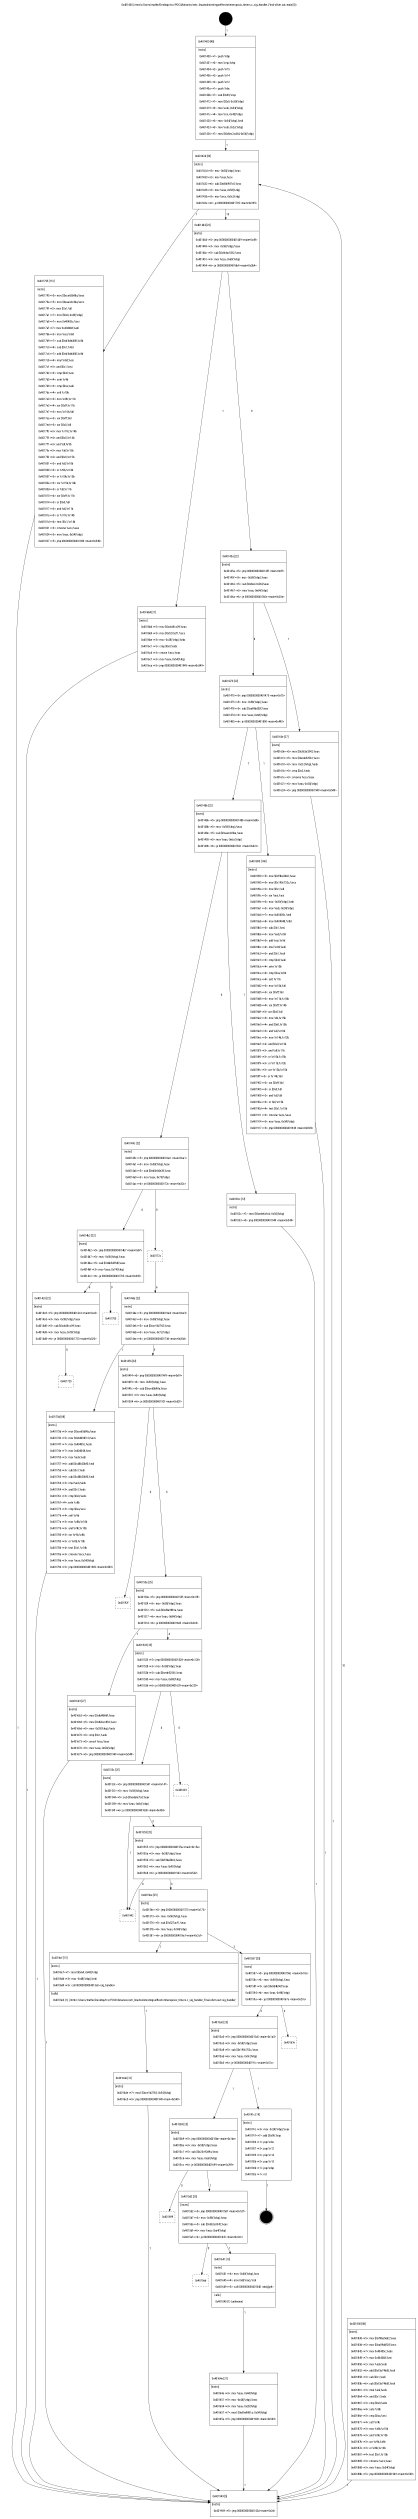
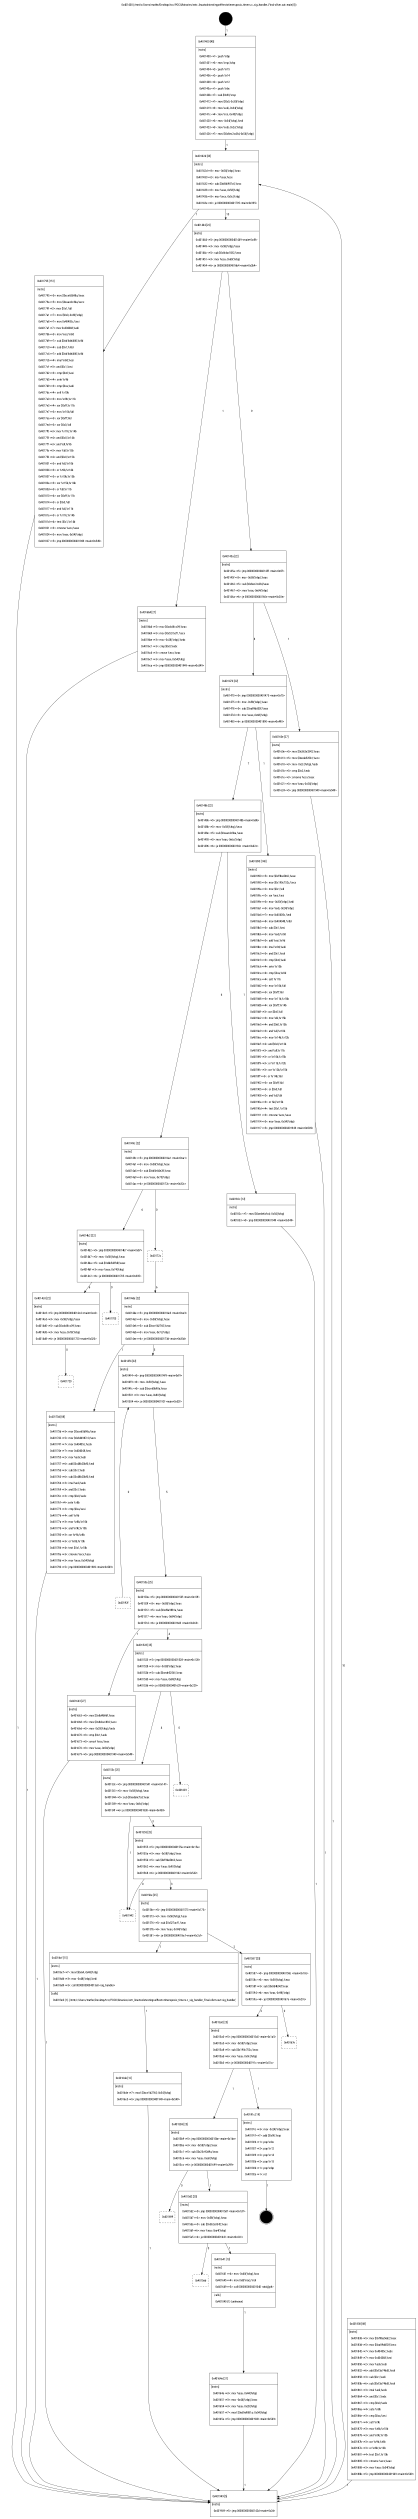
(140, 1502) -> (119, 1503)
